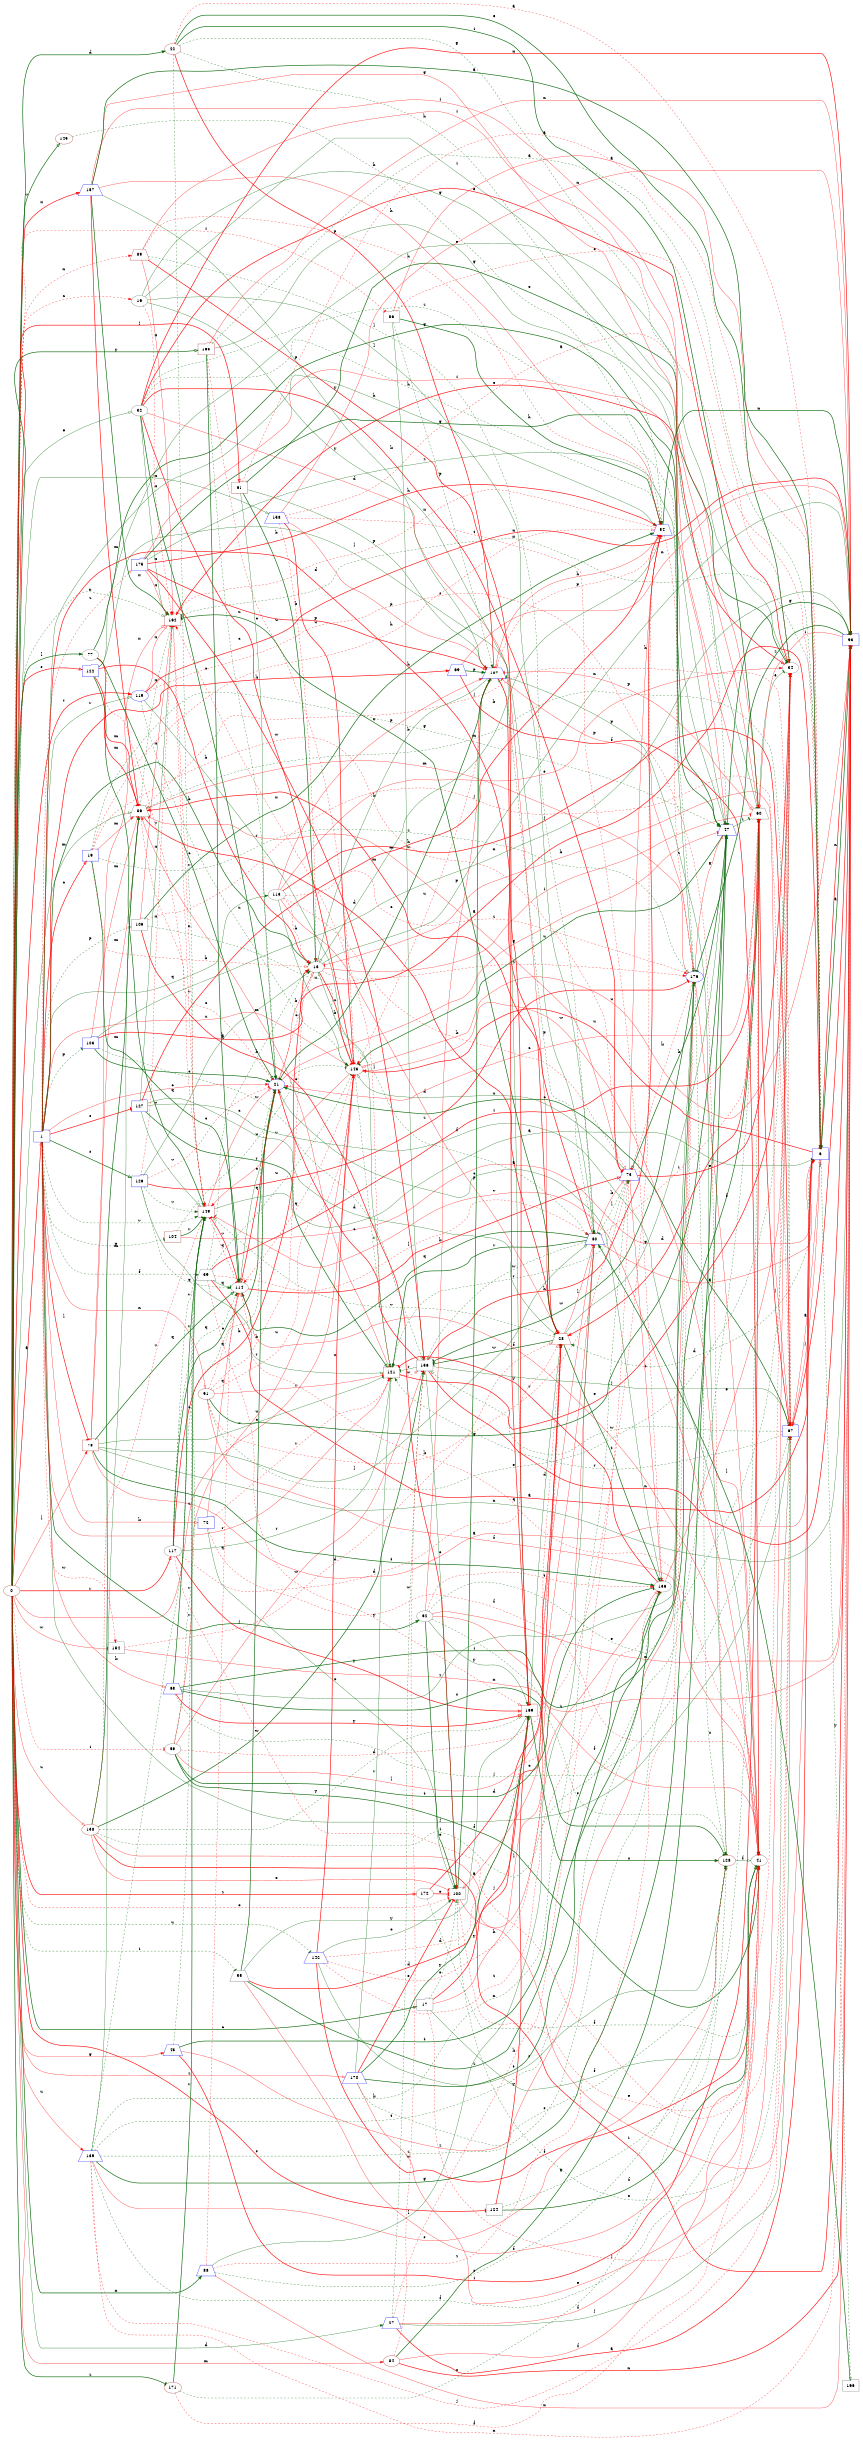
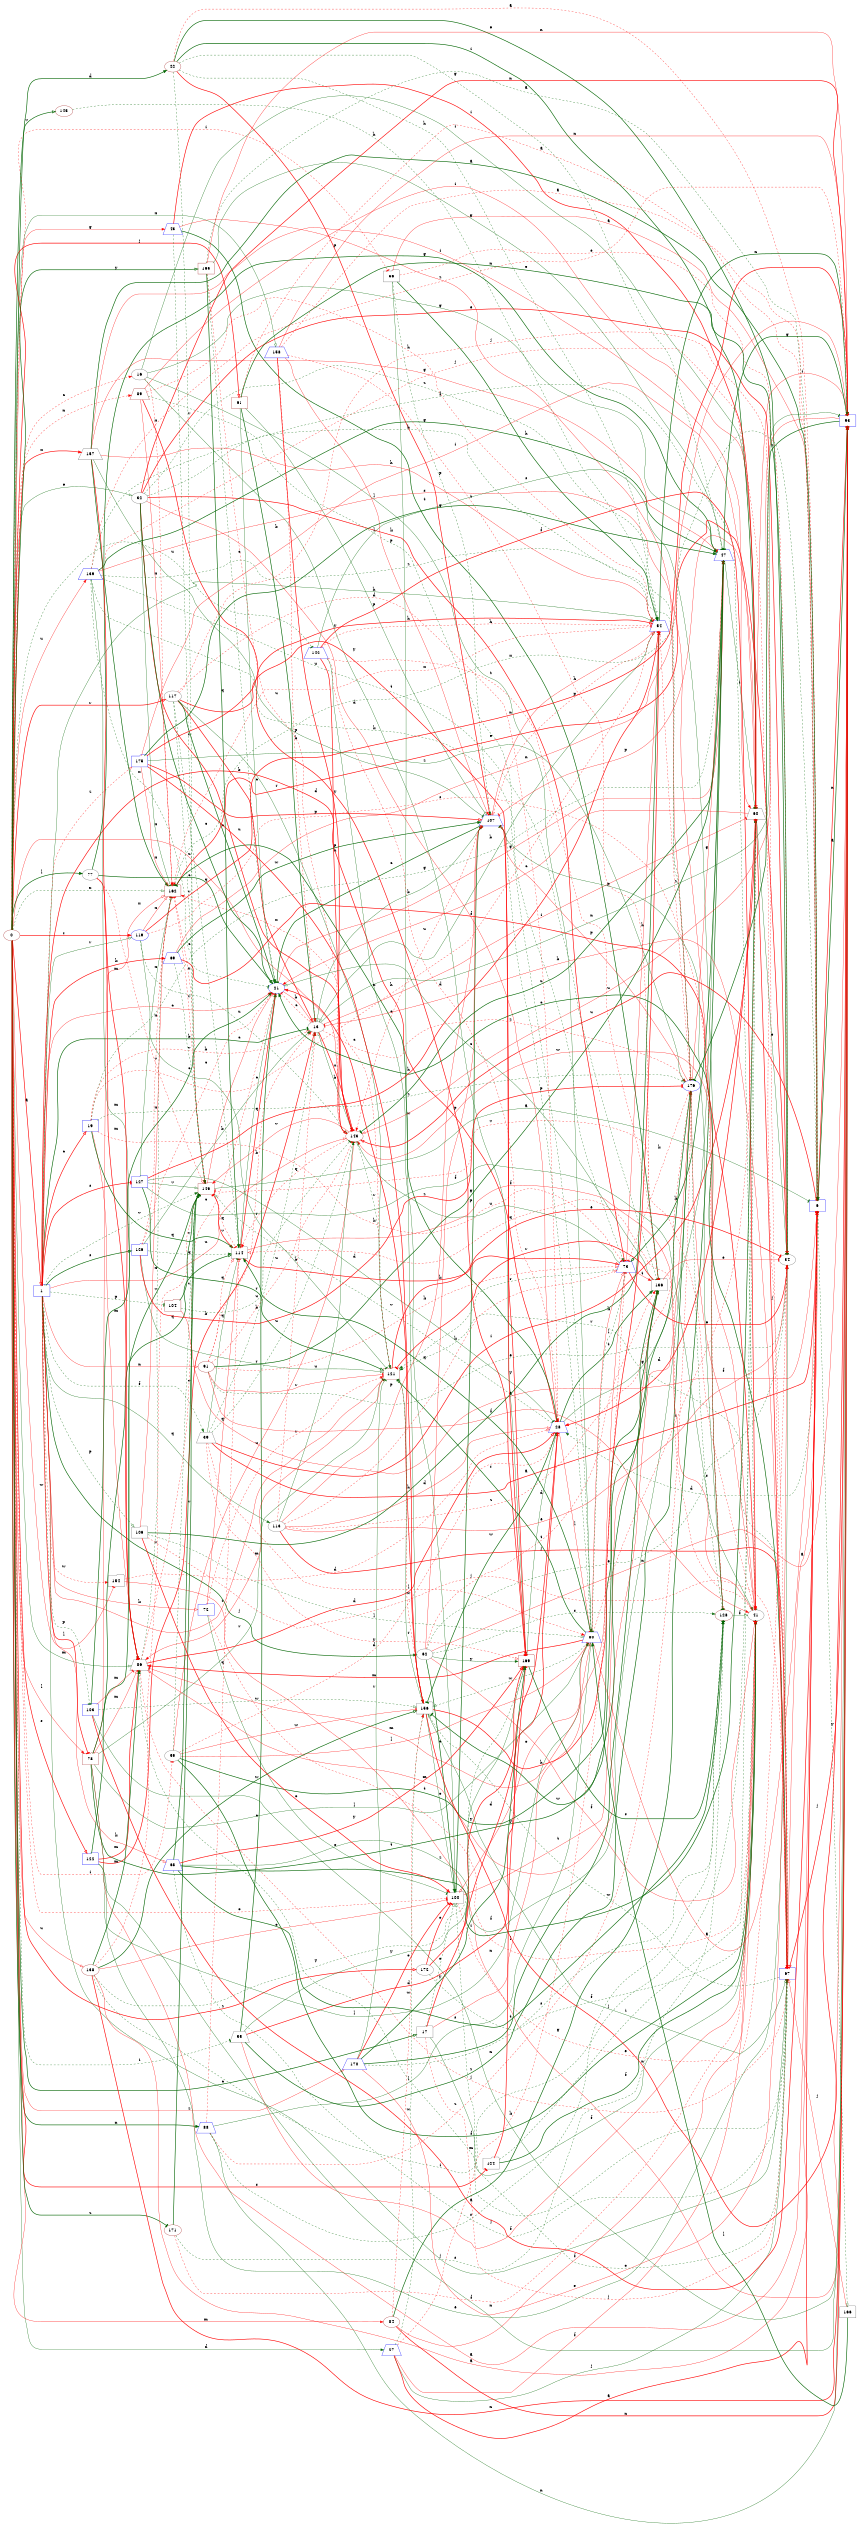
(90, 190) -> (90, 454)
(166, 1206) -> (190, 1061)
(240, 1288) -> (240, 1253)
(813, 1292) -> (818, 2145)
(561, 1339) -> (558, 1427)
(656, 1356) -> (587, 1123)
(663, 1587) -> (659, 1285)
(839, 2331) -> (834, 2410)
